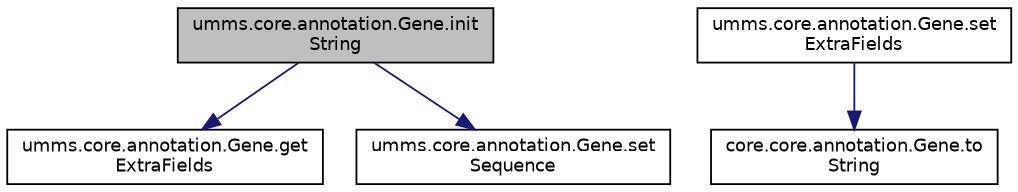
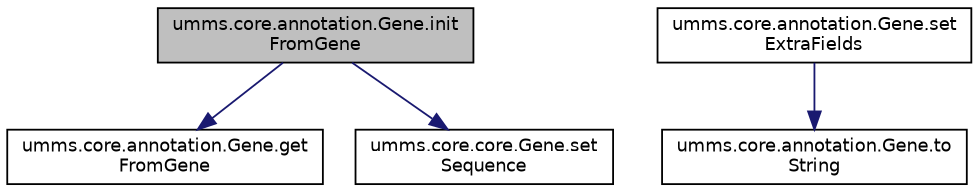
(336, 35) -> (316, 35)
(165, 157) -> (165, 157)
(513, 157) -> (484, 157)
(854, 157) -> (814, 157)
